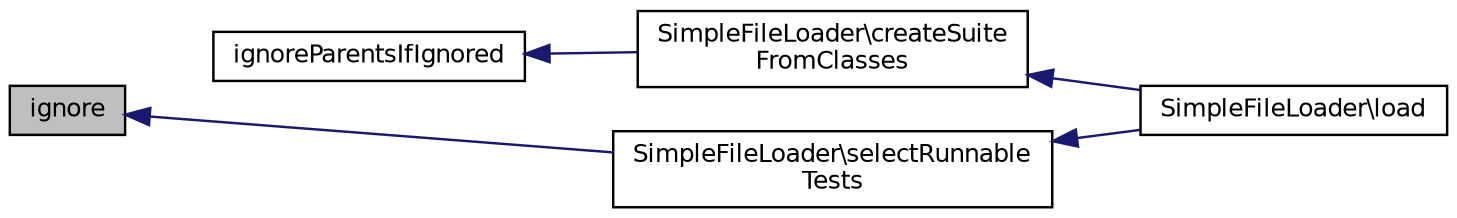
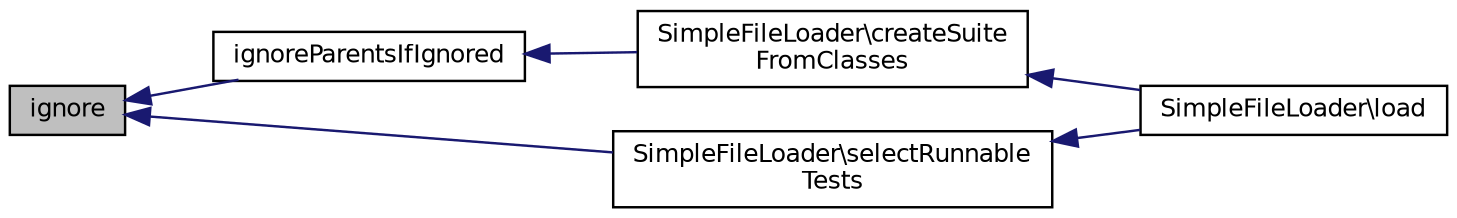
none -> (194, 88)
